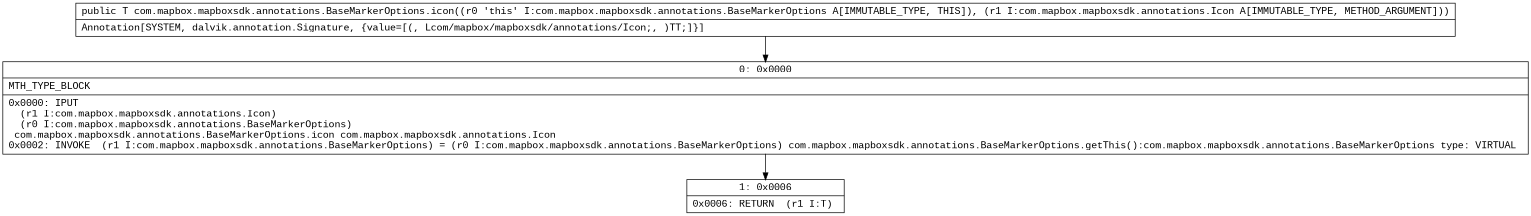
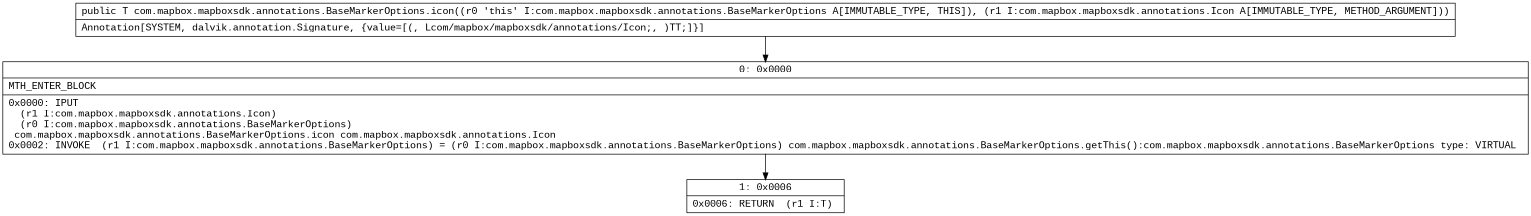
(49, 86) -> (52, 86)
